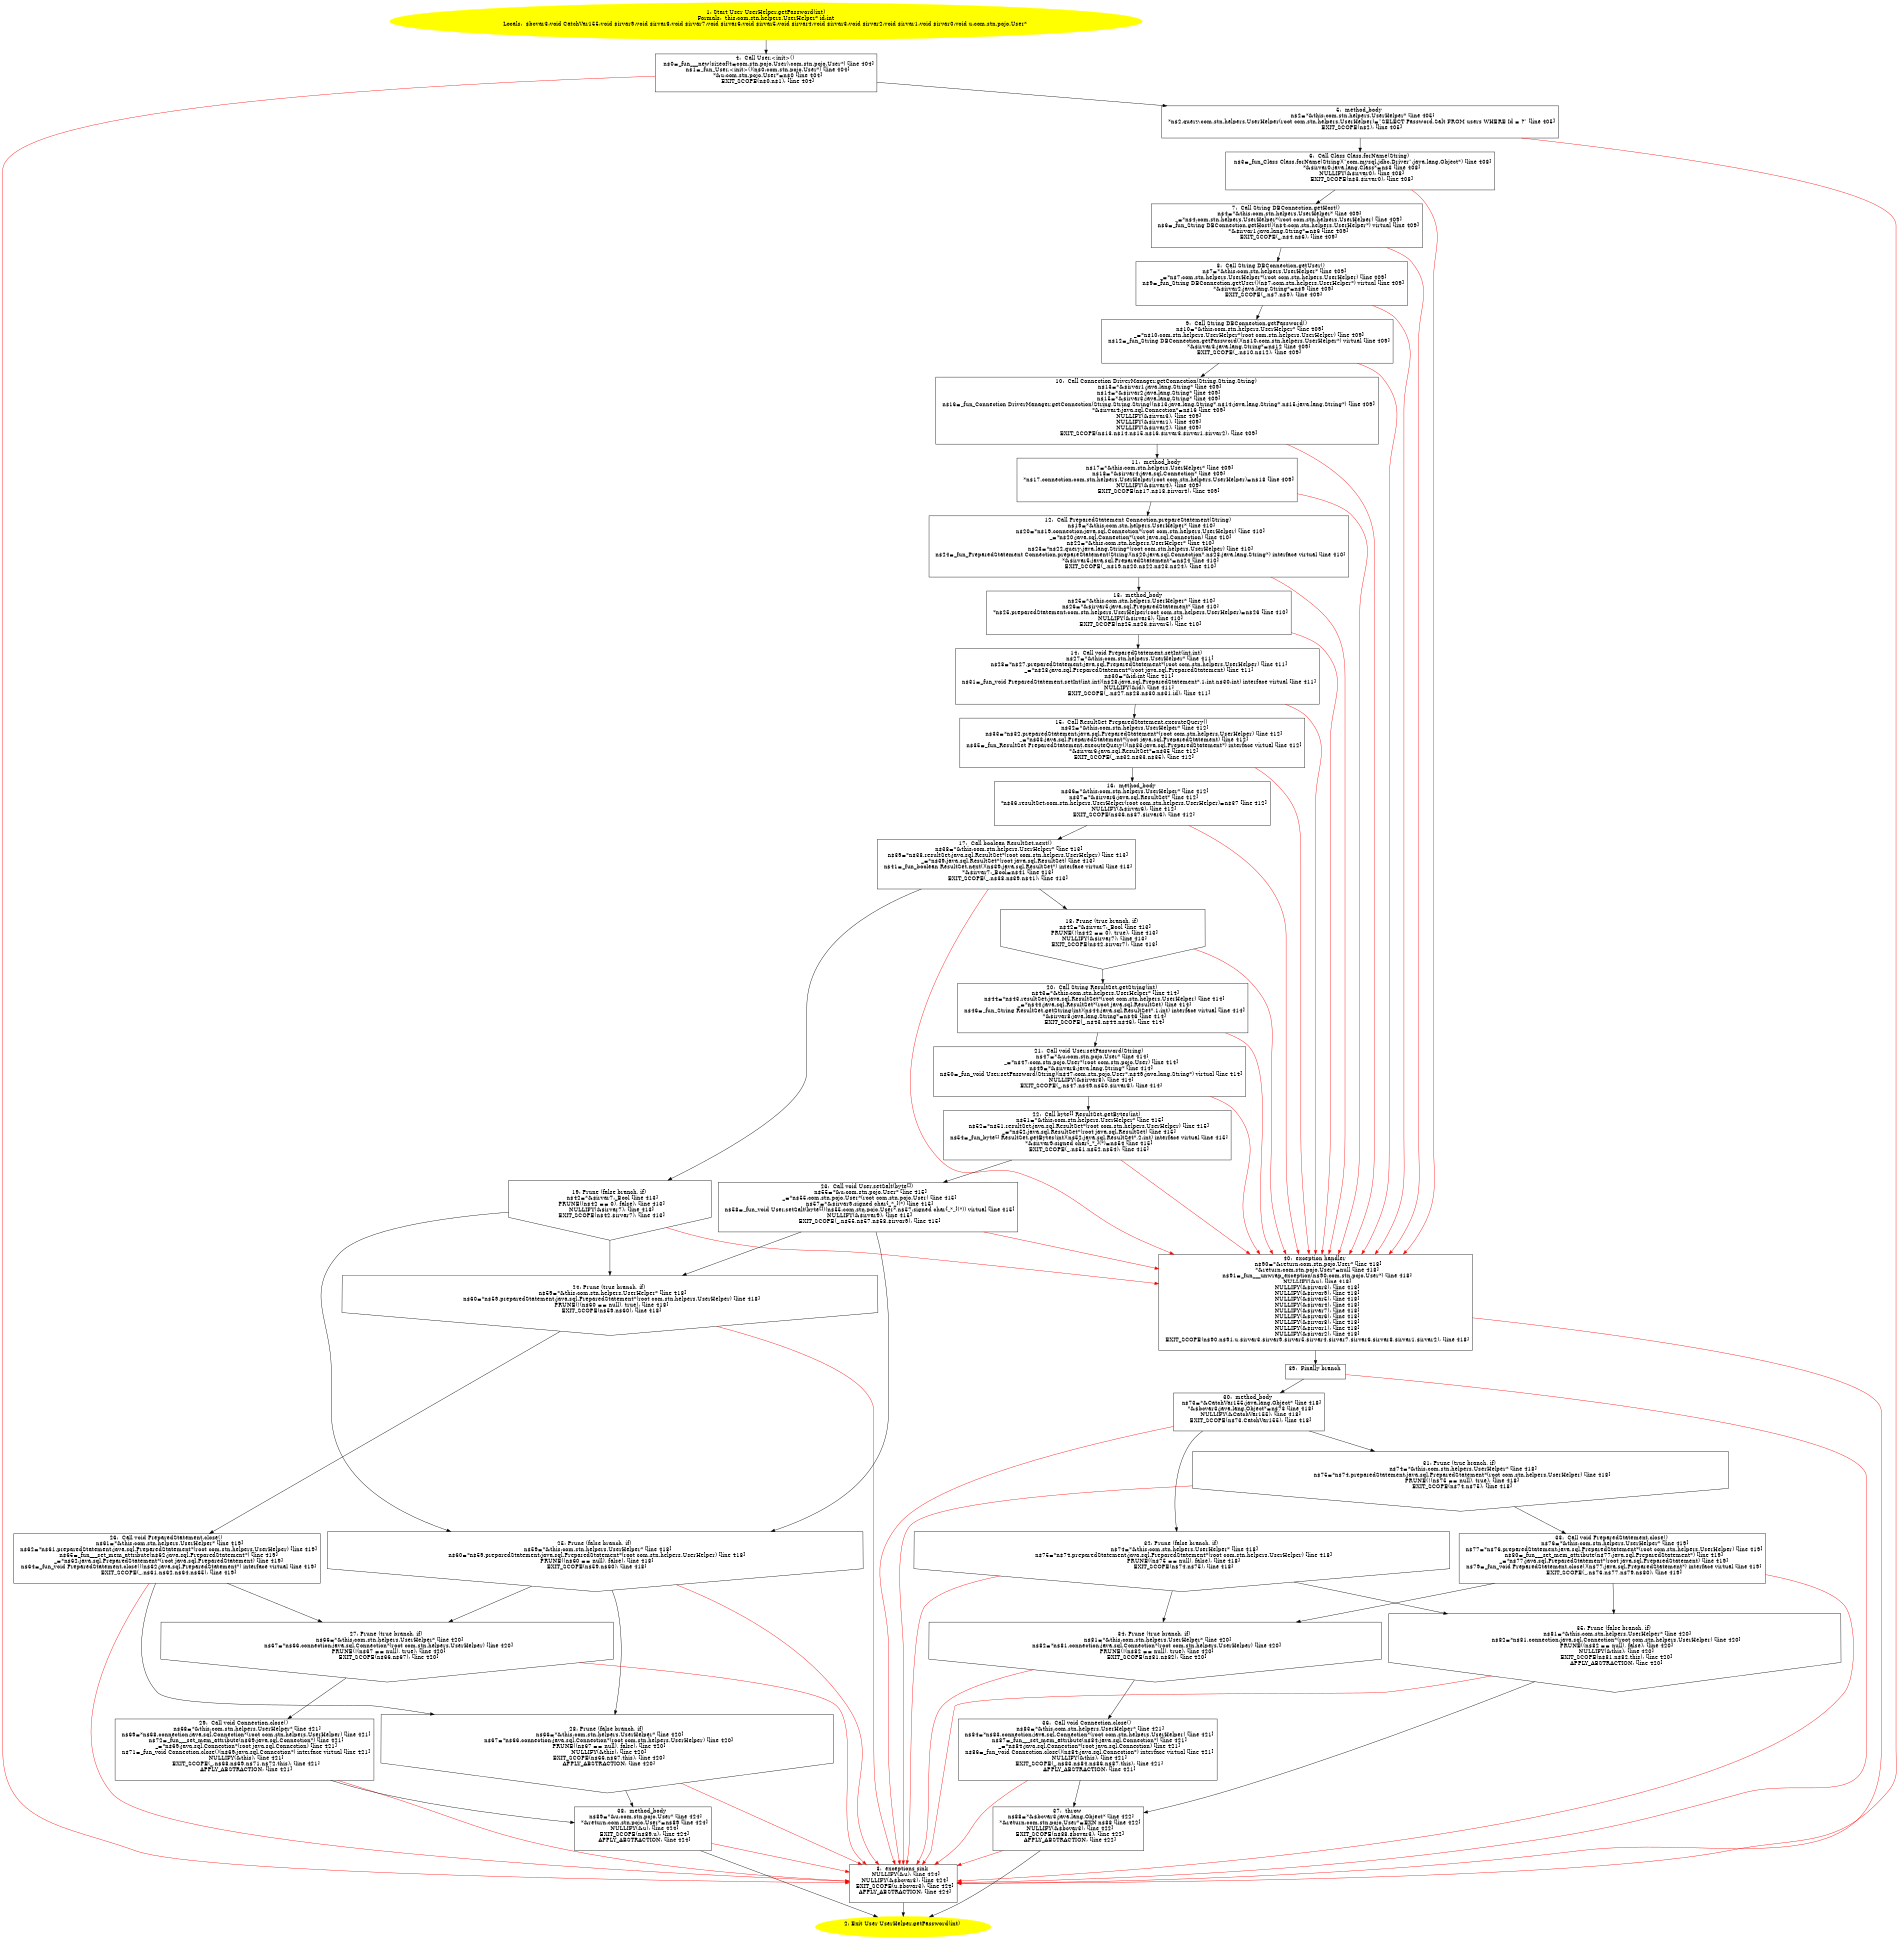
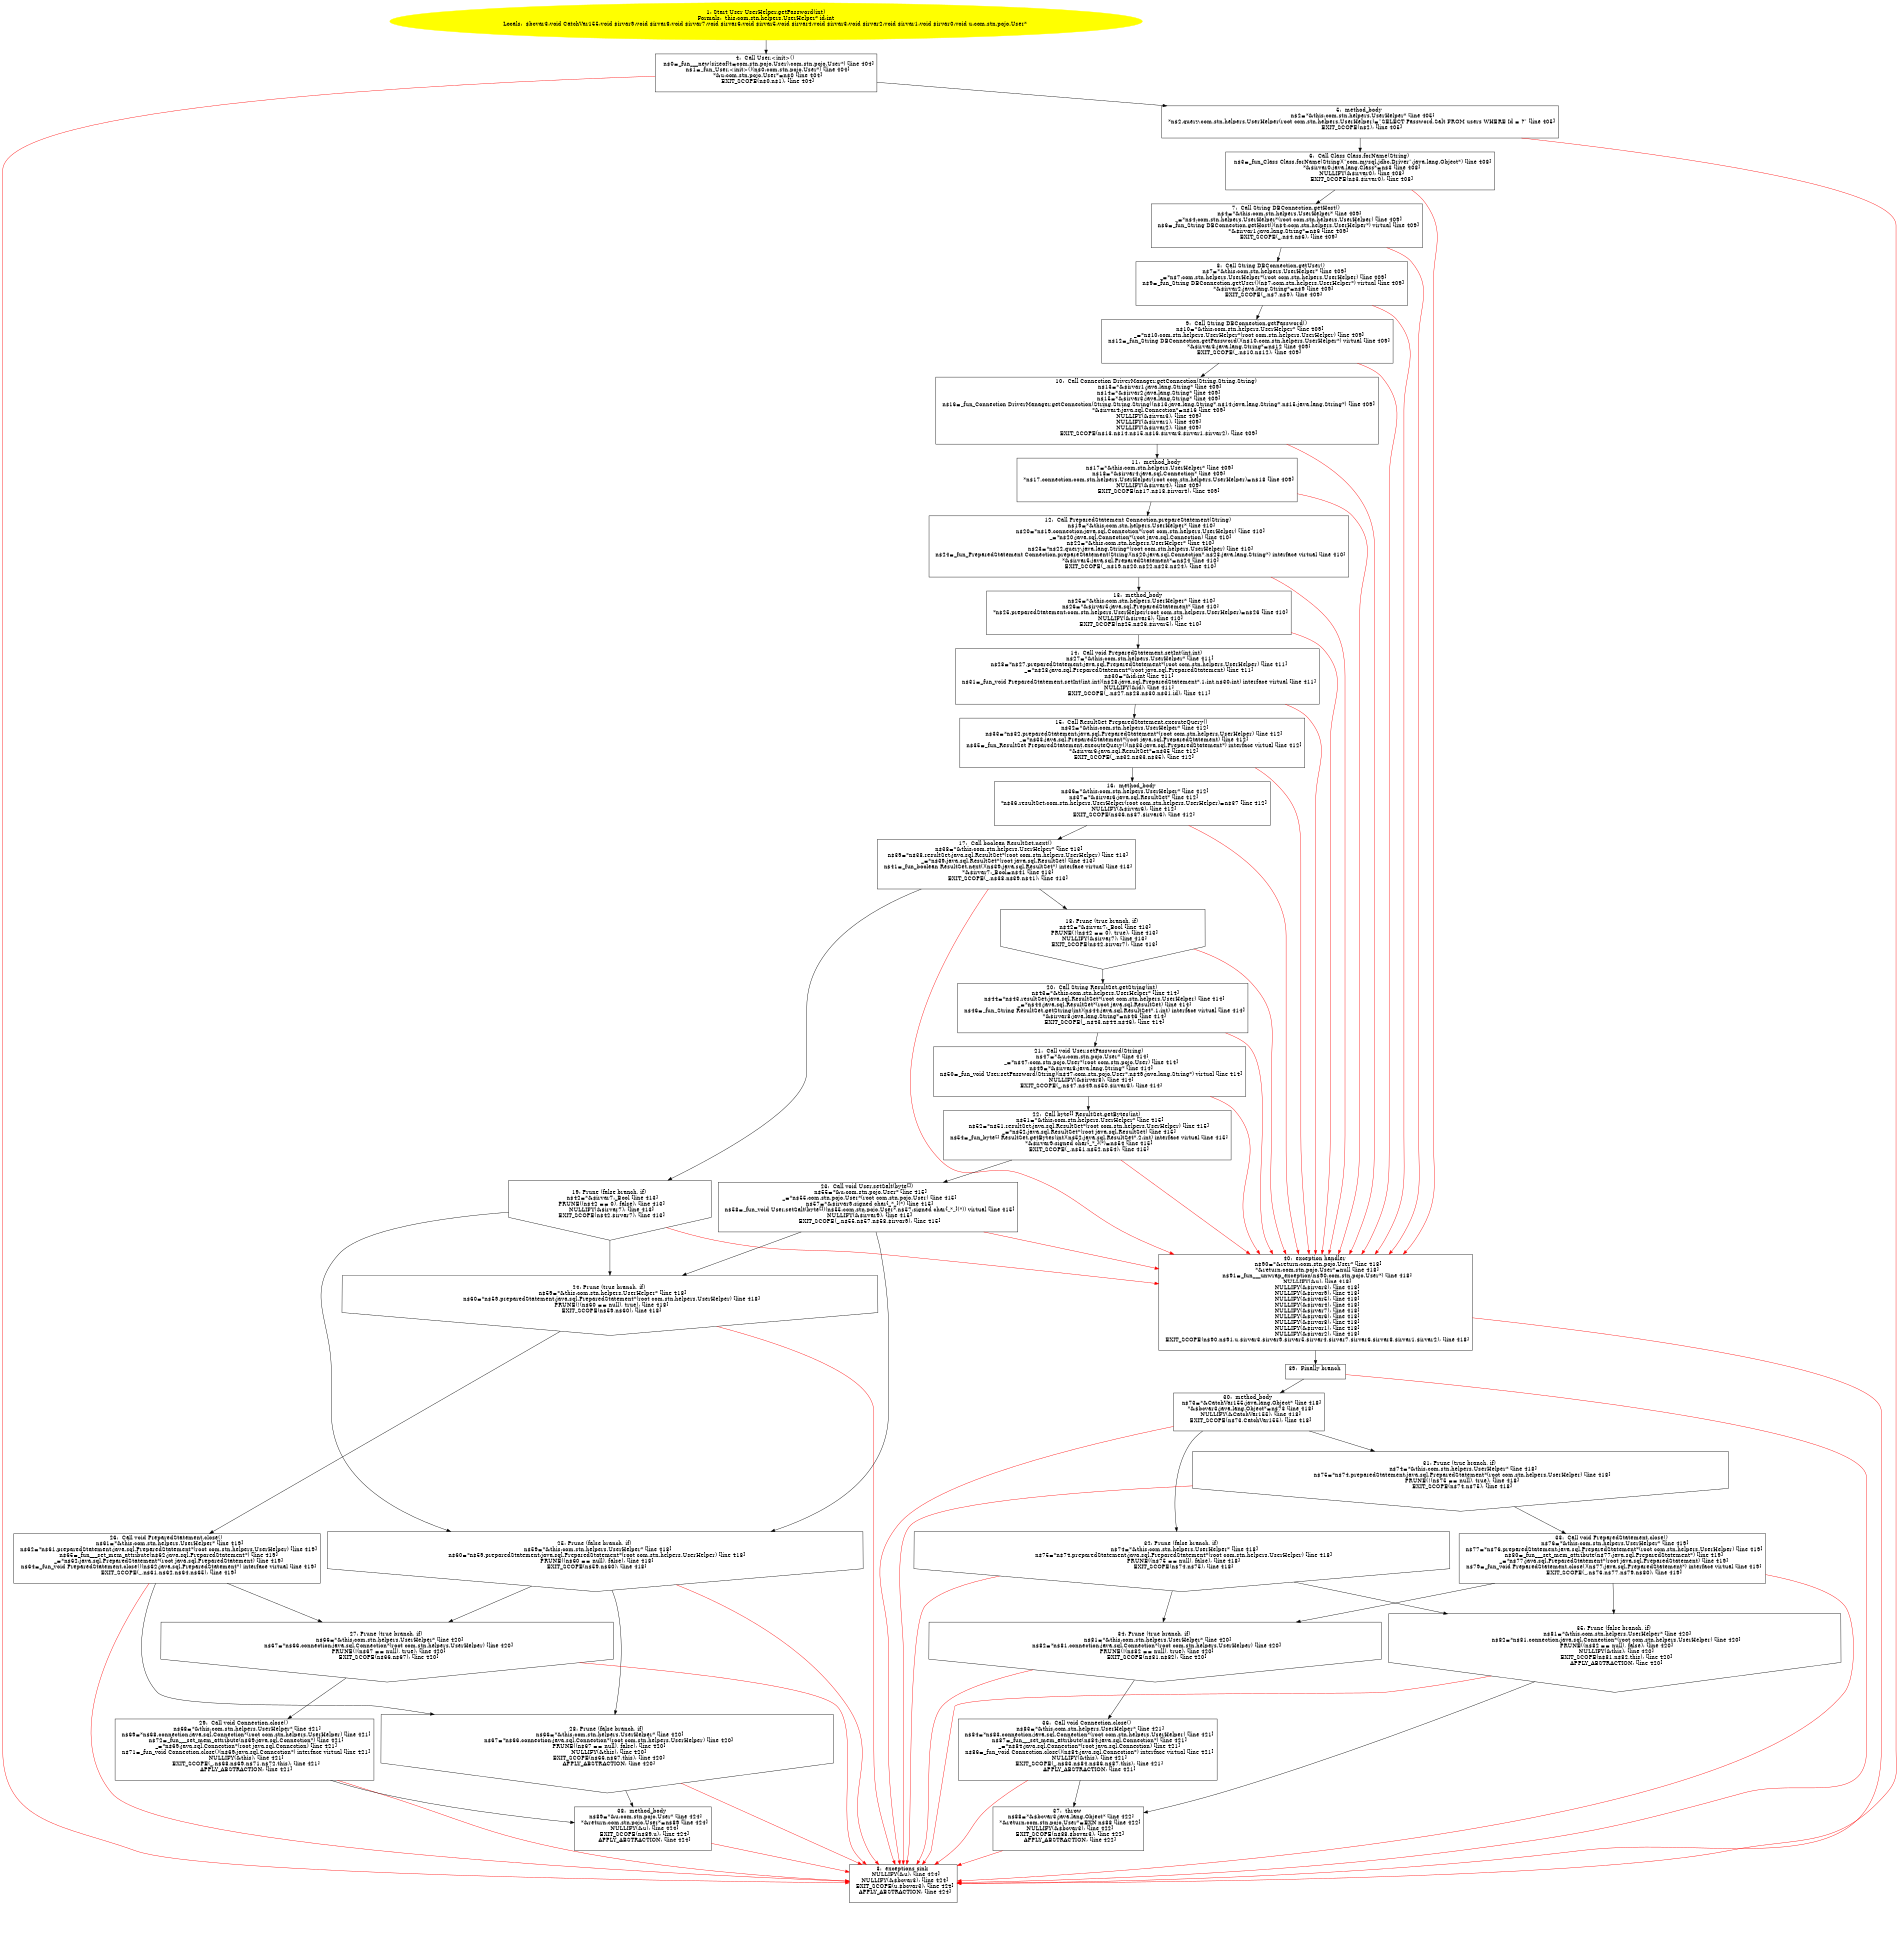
(903, 1927) -> none
